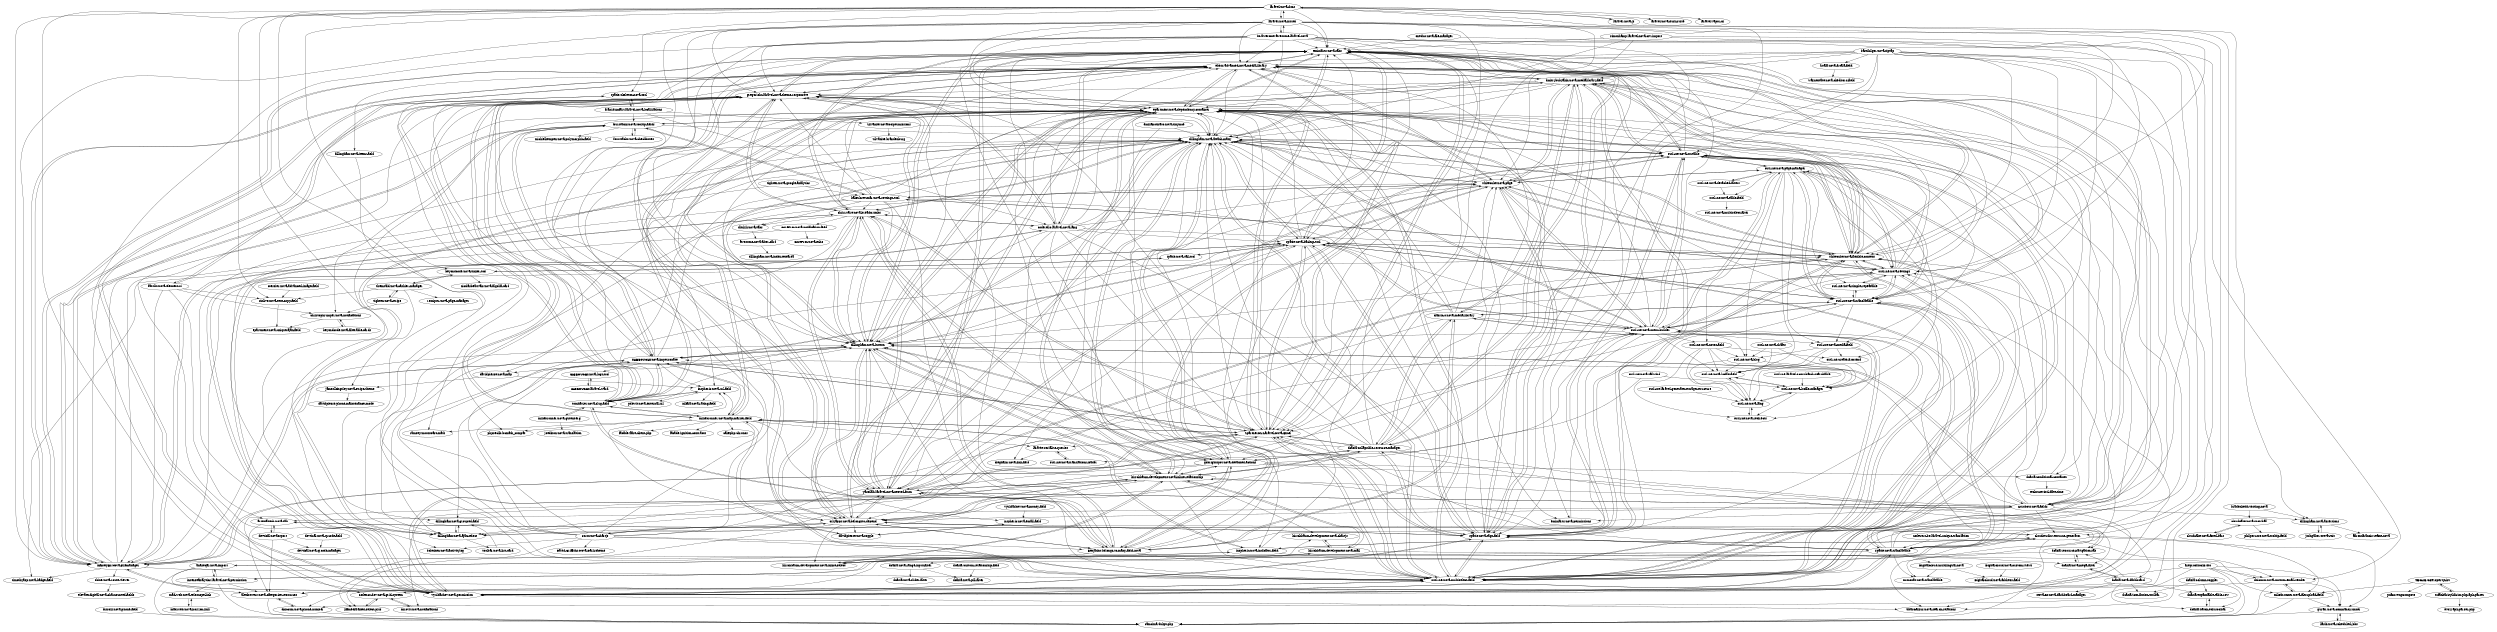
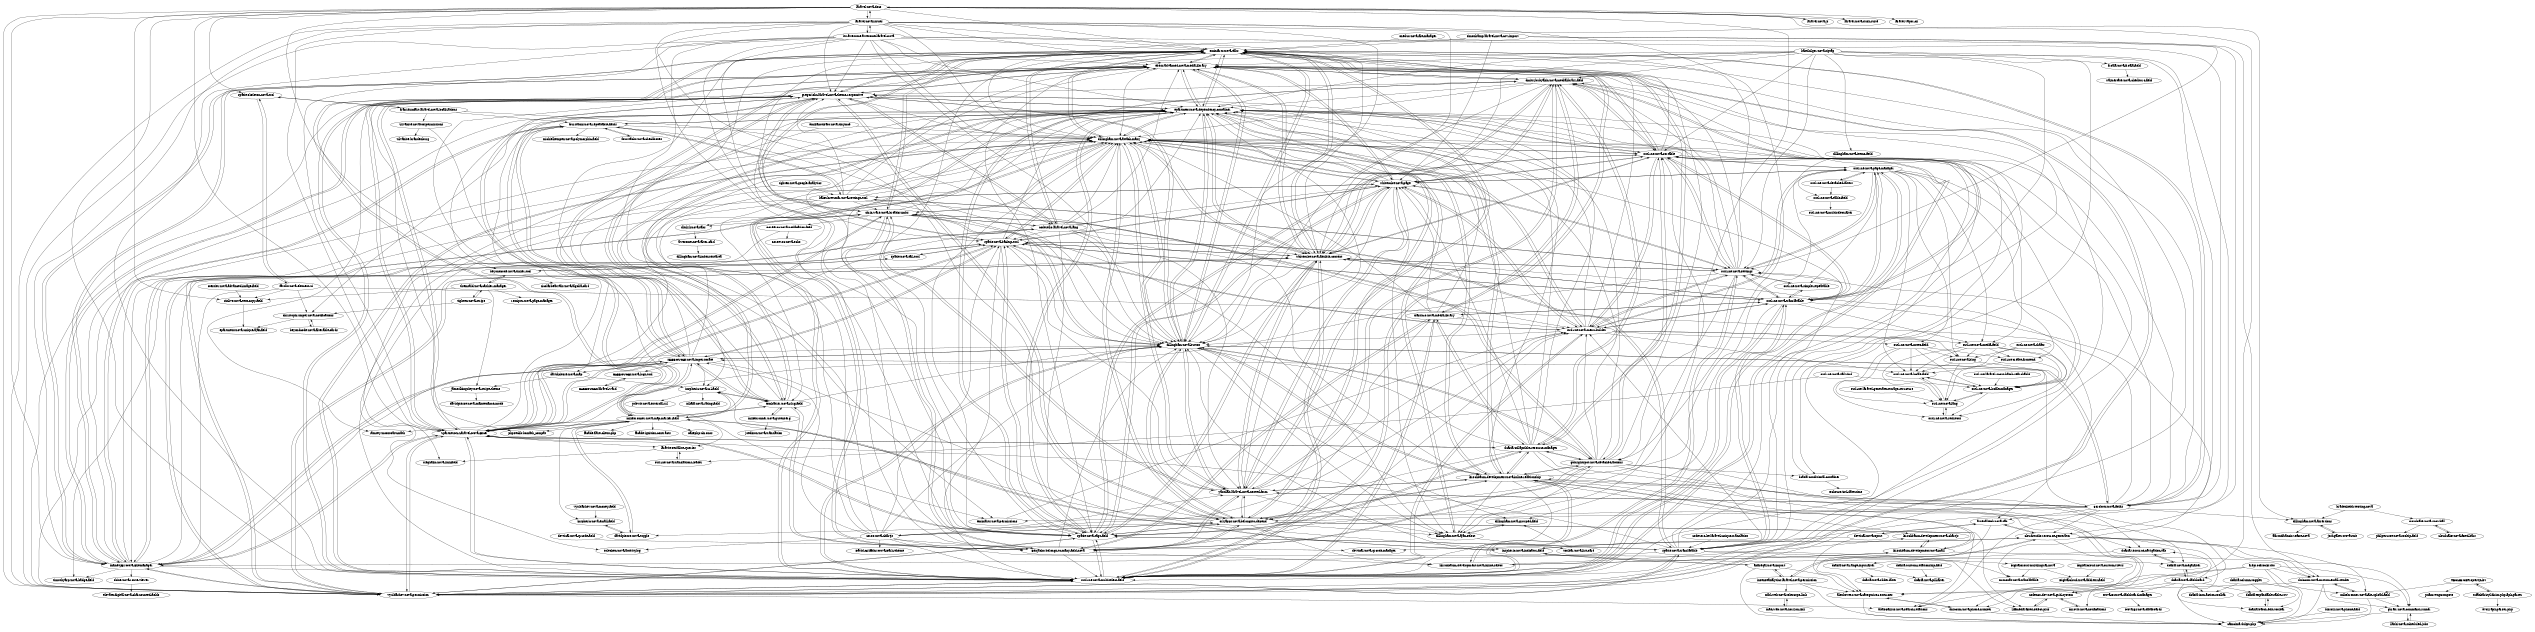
(634, 125) -> (593, 125)
(346, 404) -> (477, 404)
none -> (2144, 610)
